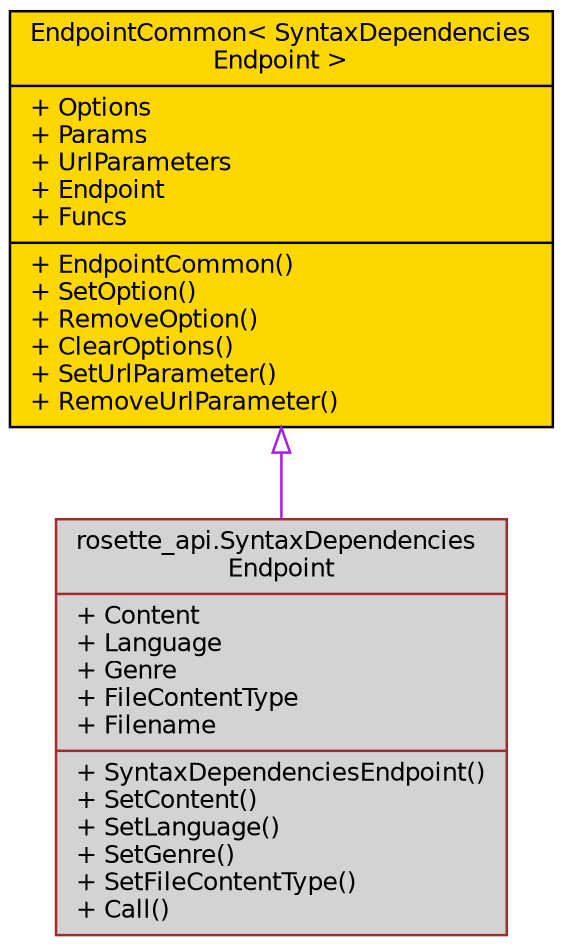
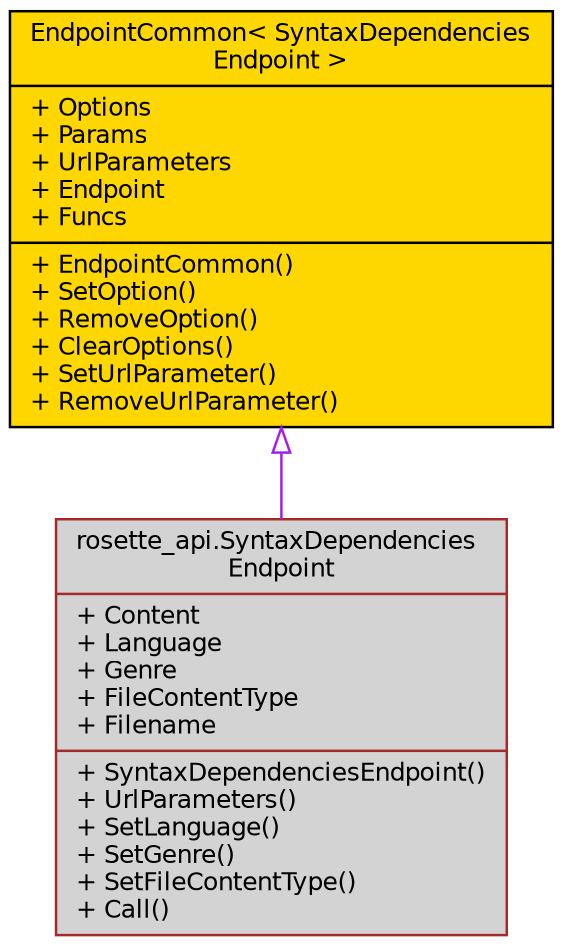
(167, 801) -> (187, 801)
